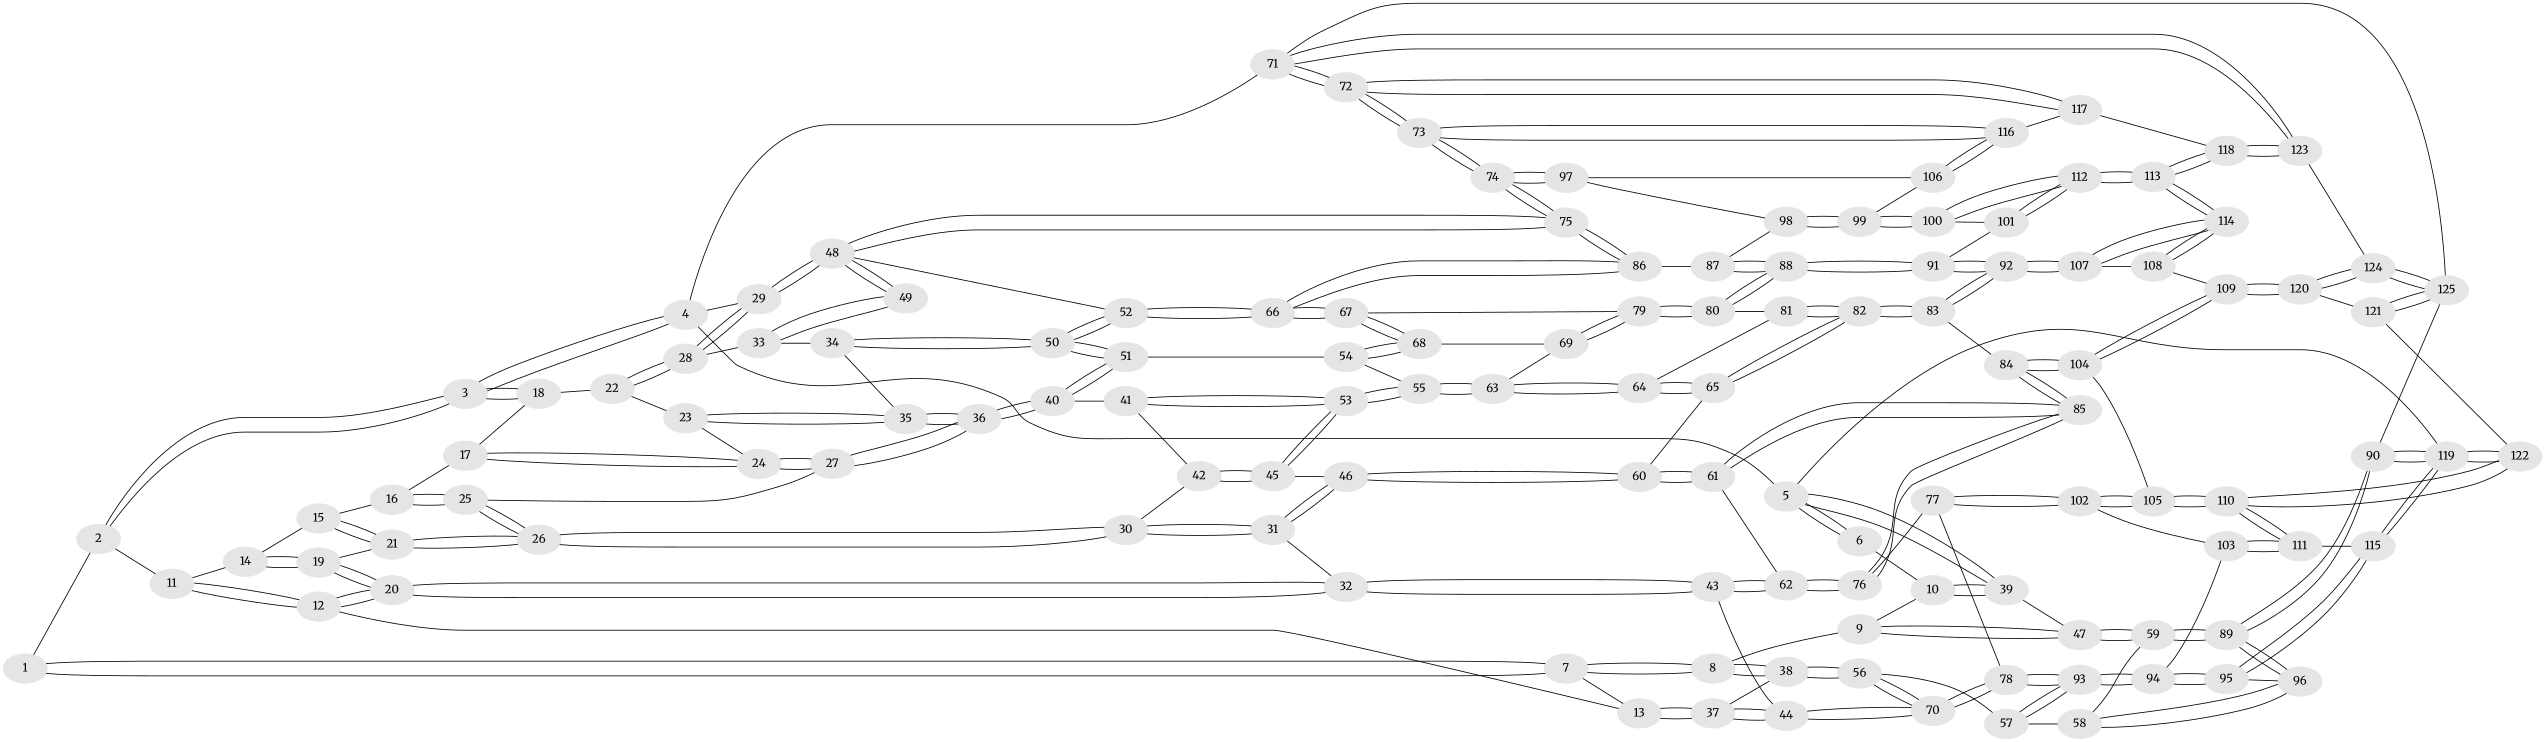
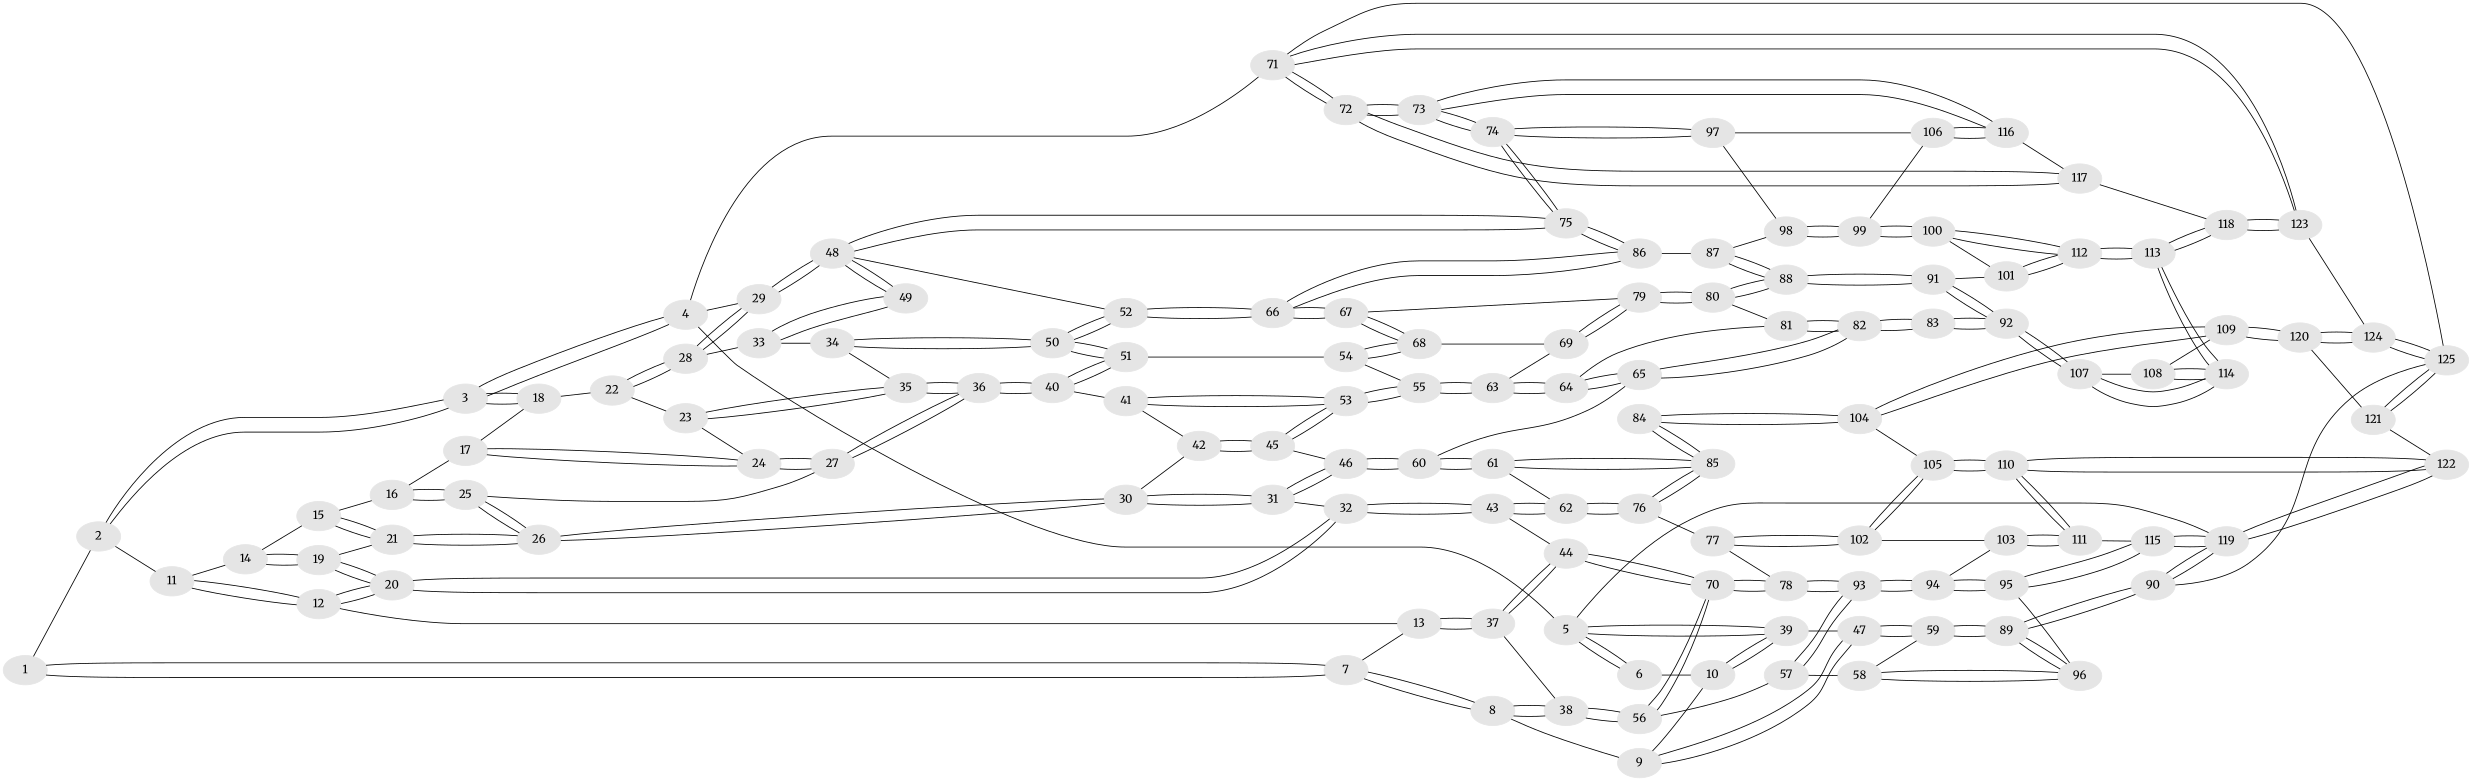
(1970, 338) -> none
